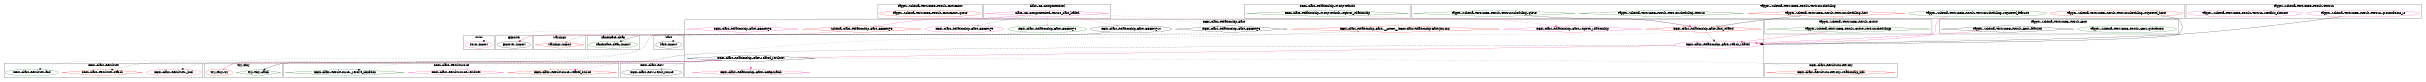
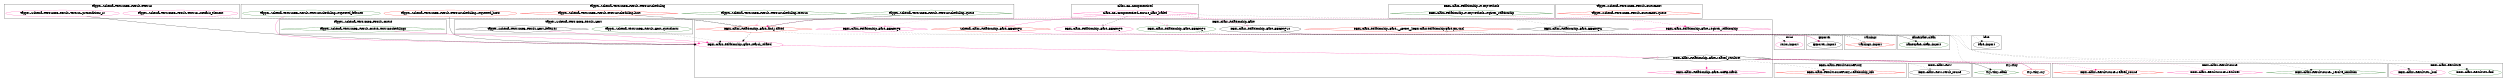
(930, 13) -> (1629, 13)
(102, 73) -> none
